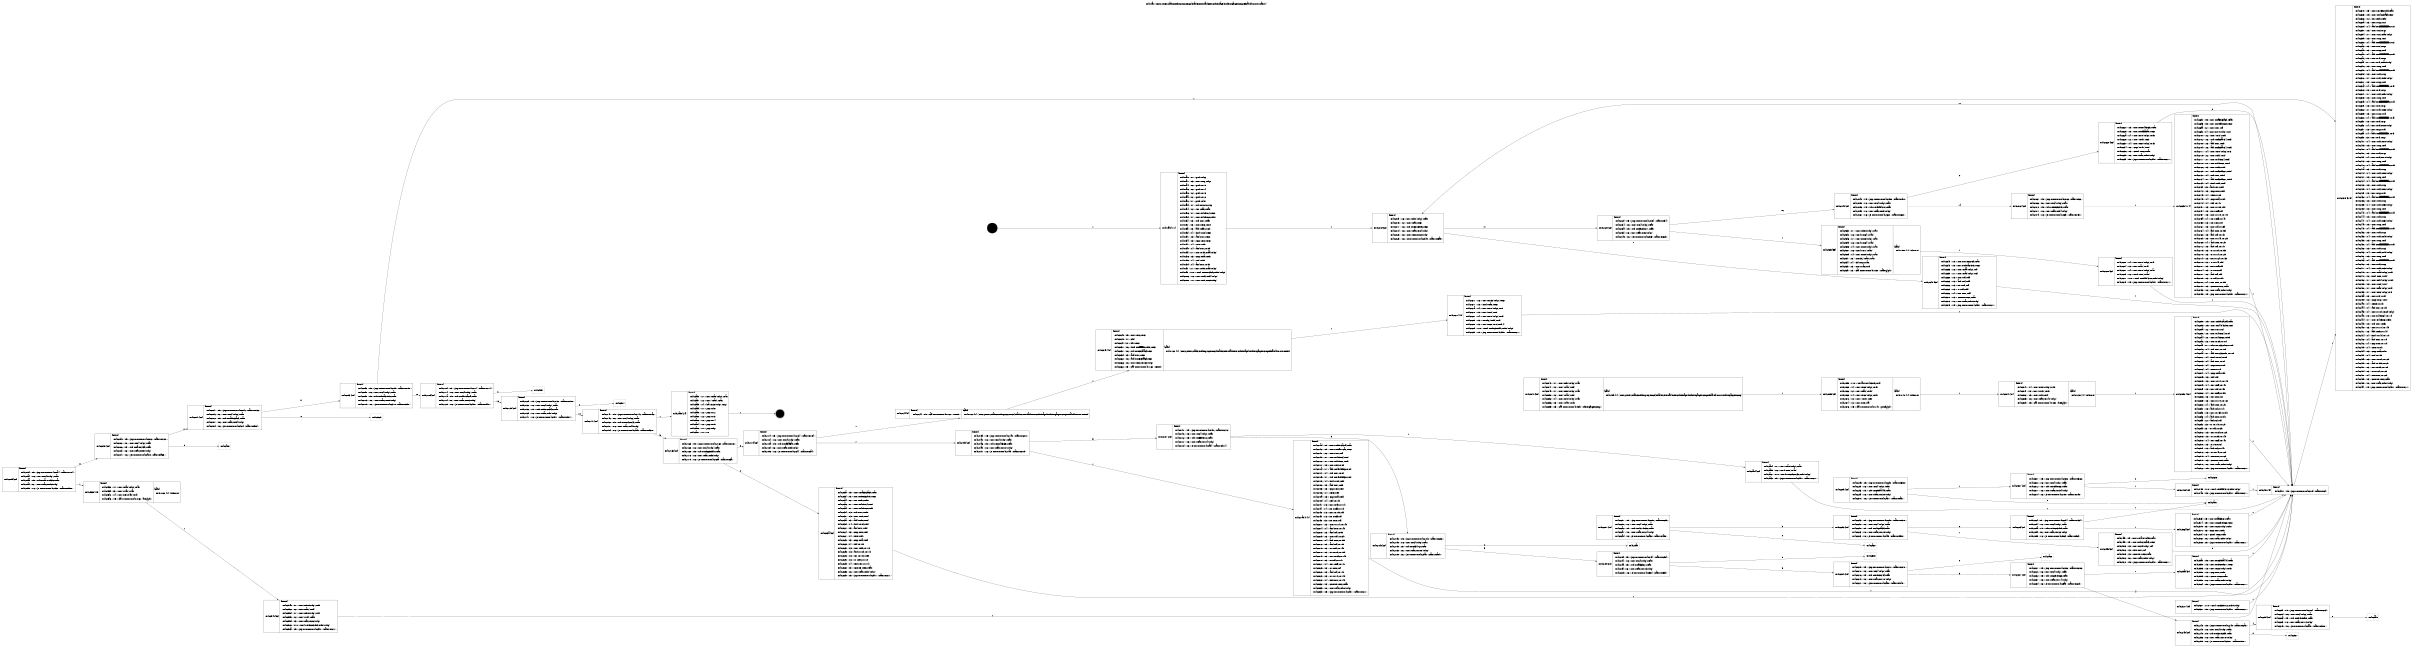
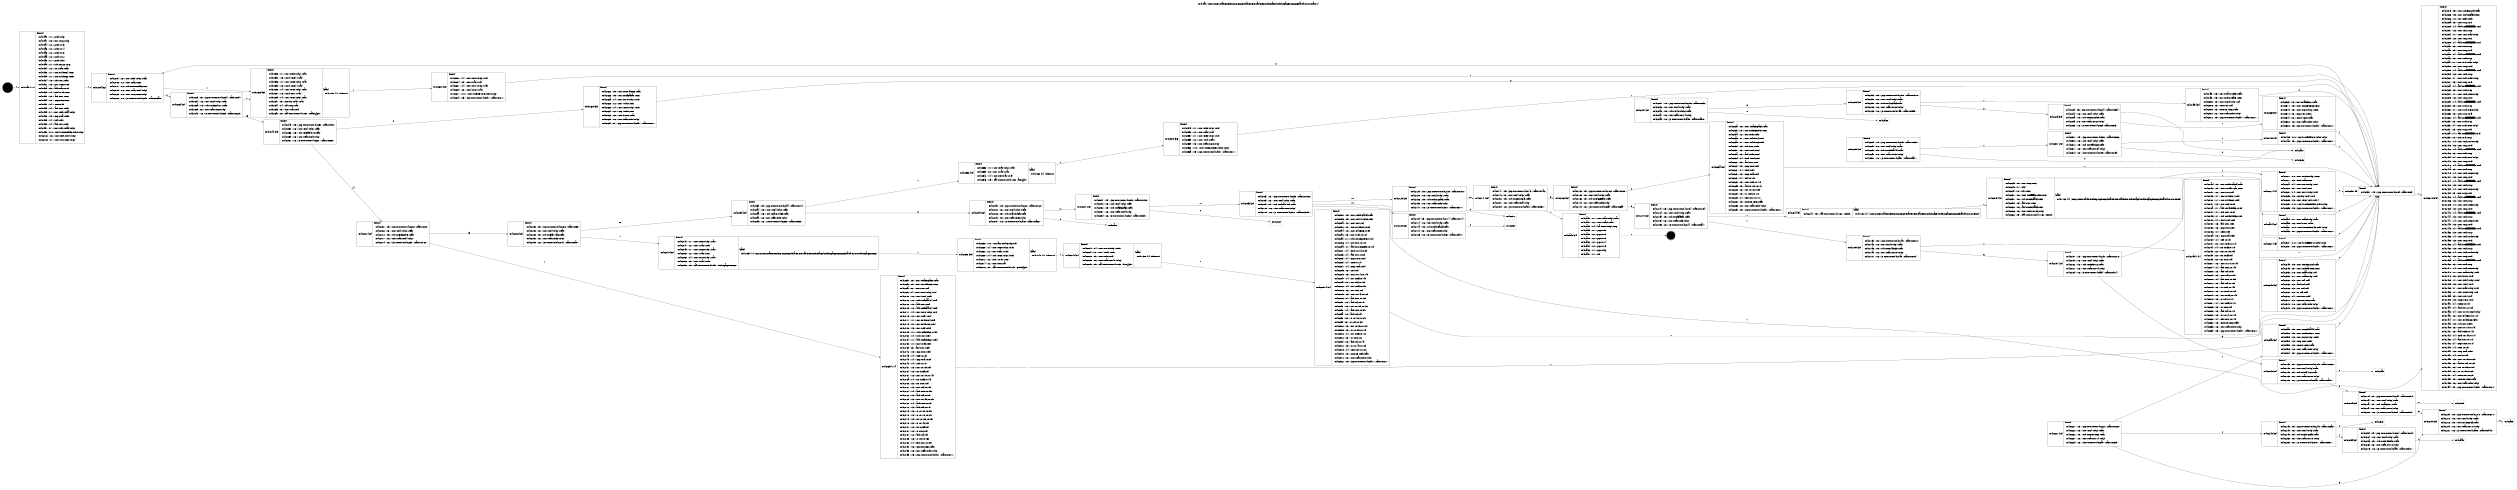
none -> (544, 234)
(1682, 263) -> (206, 90)
(497, 402) -> (1352, 200)
(1958, 575) -> (2275, 486)
